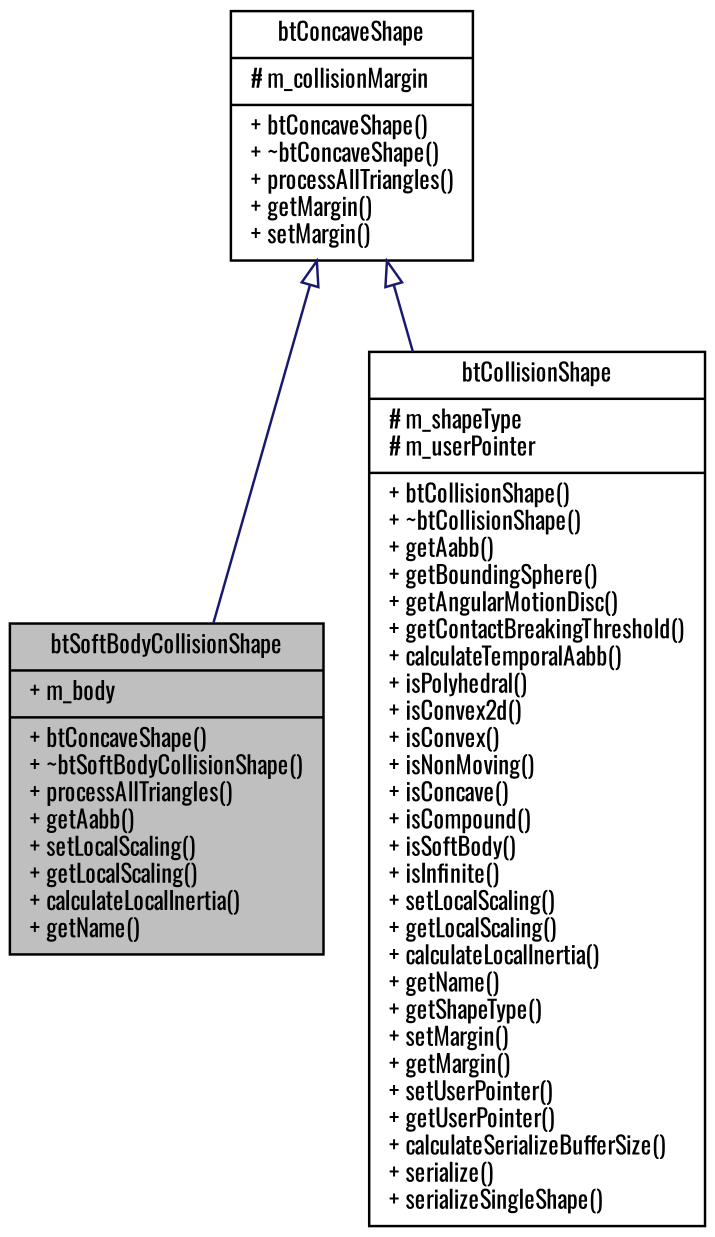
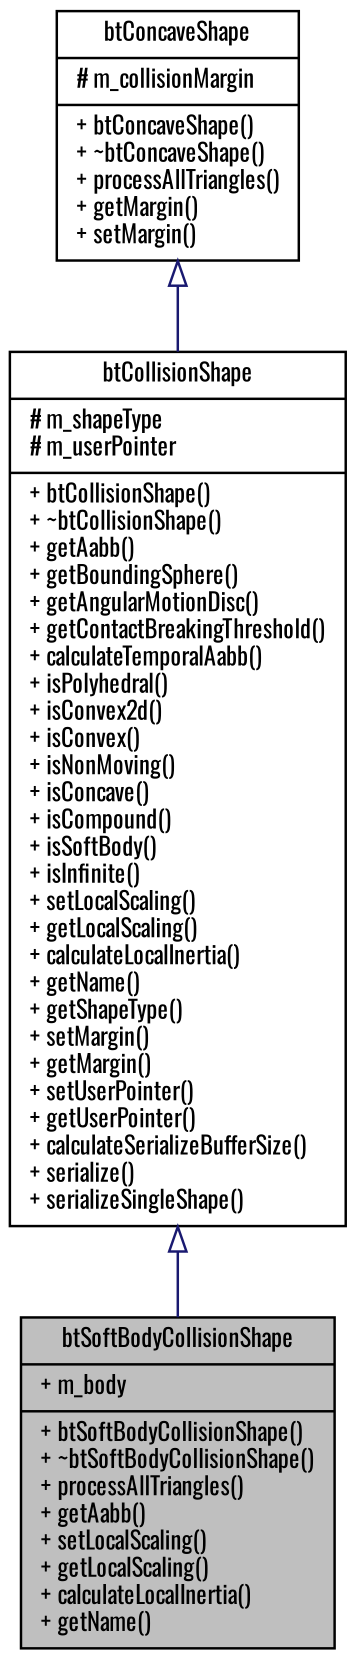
(262, 454) -> (178, 1284)
(119, 740) -> (172, 1434)
